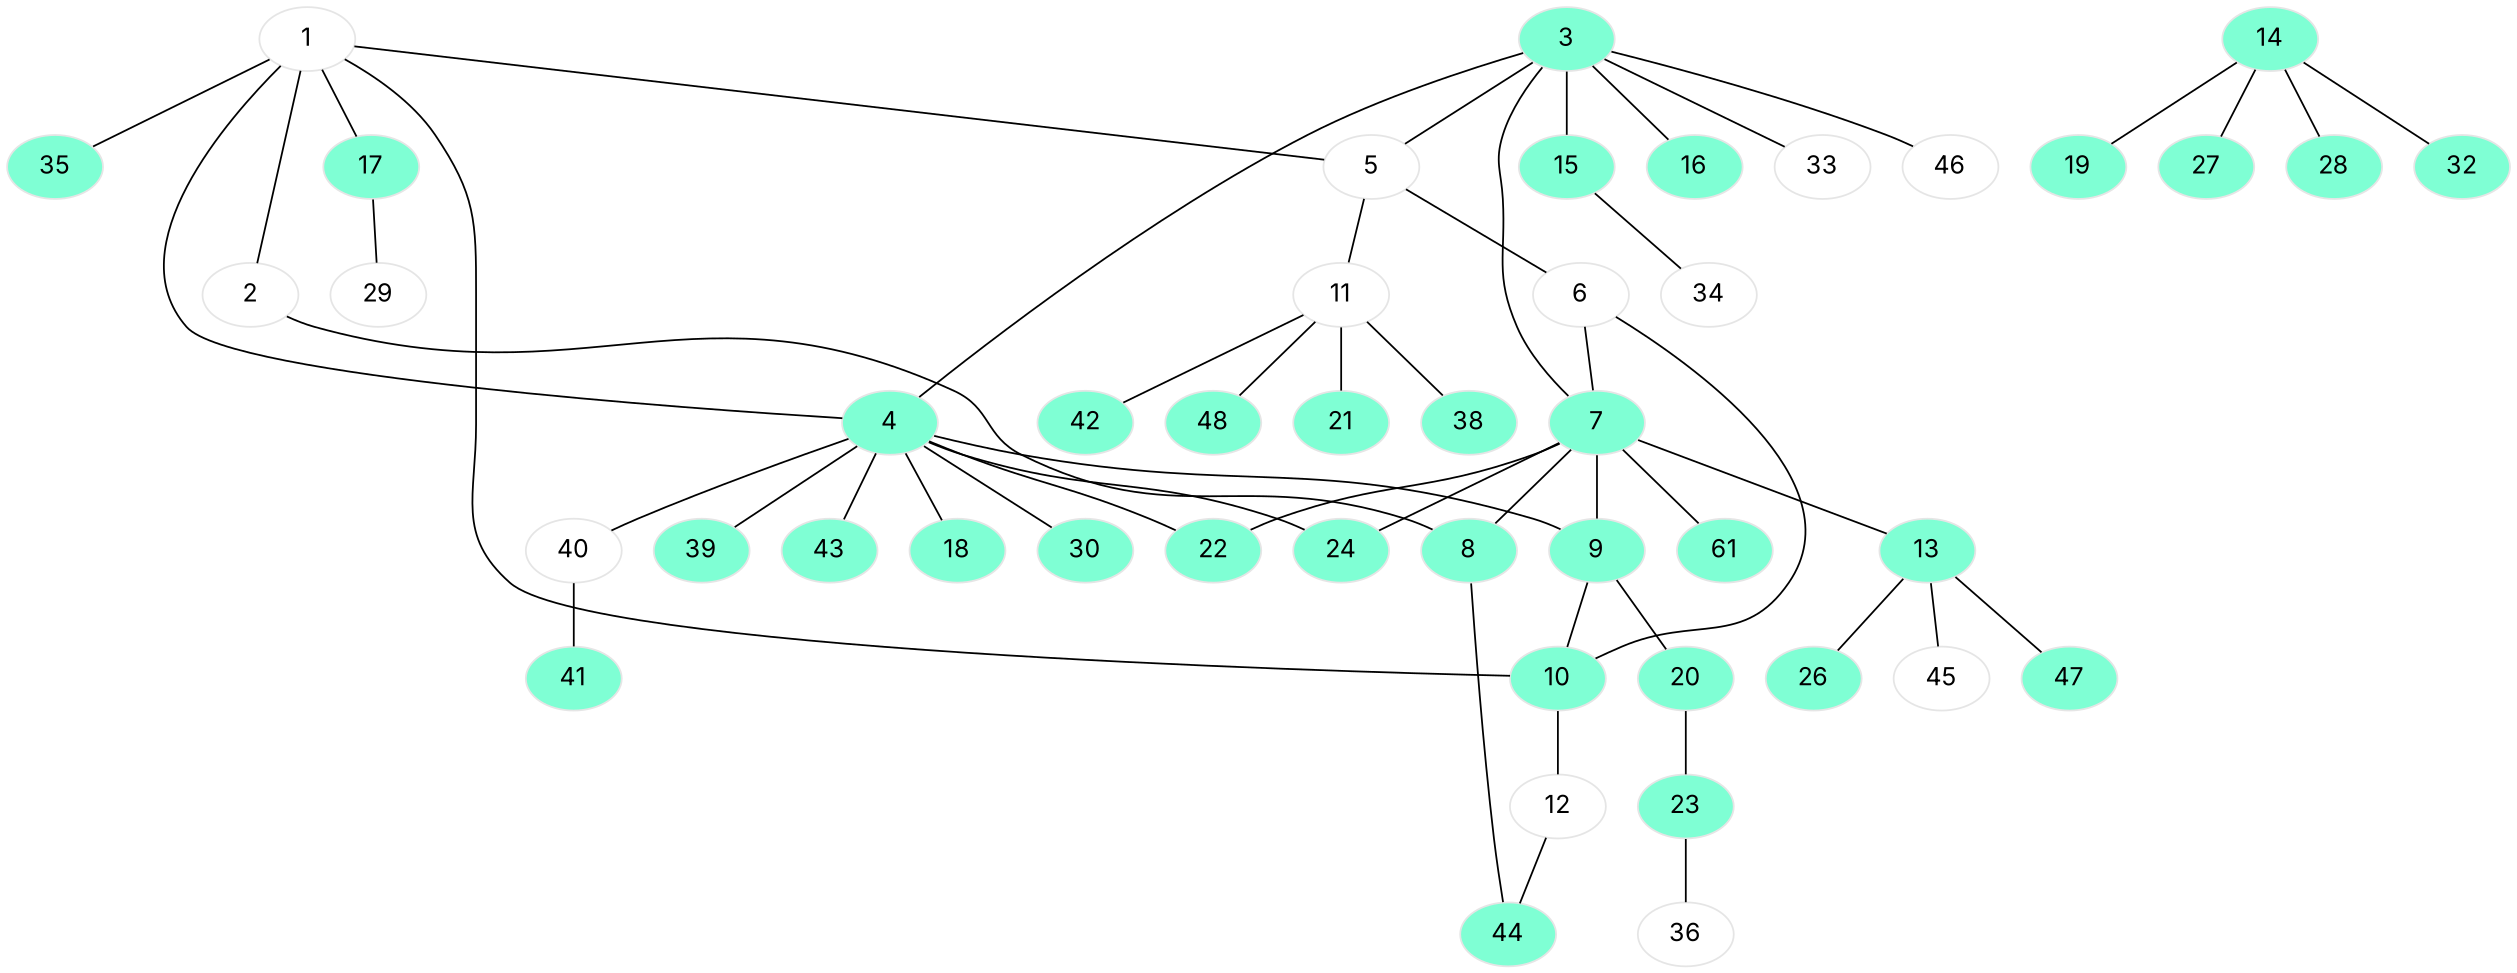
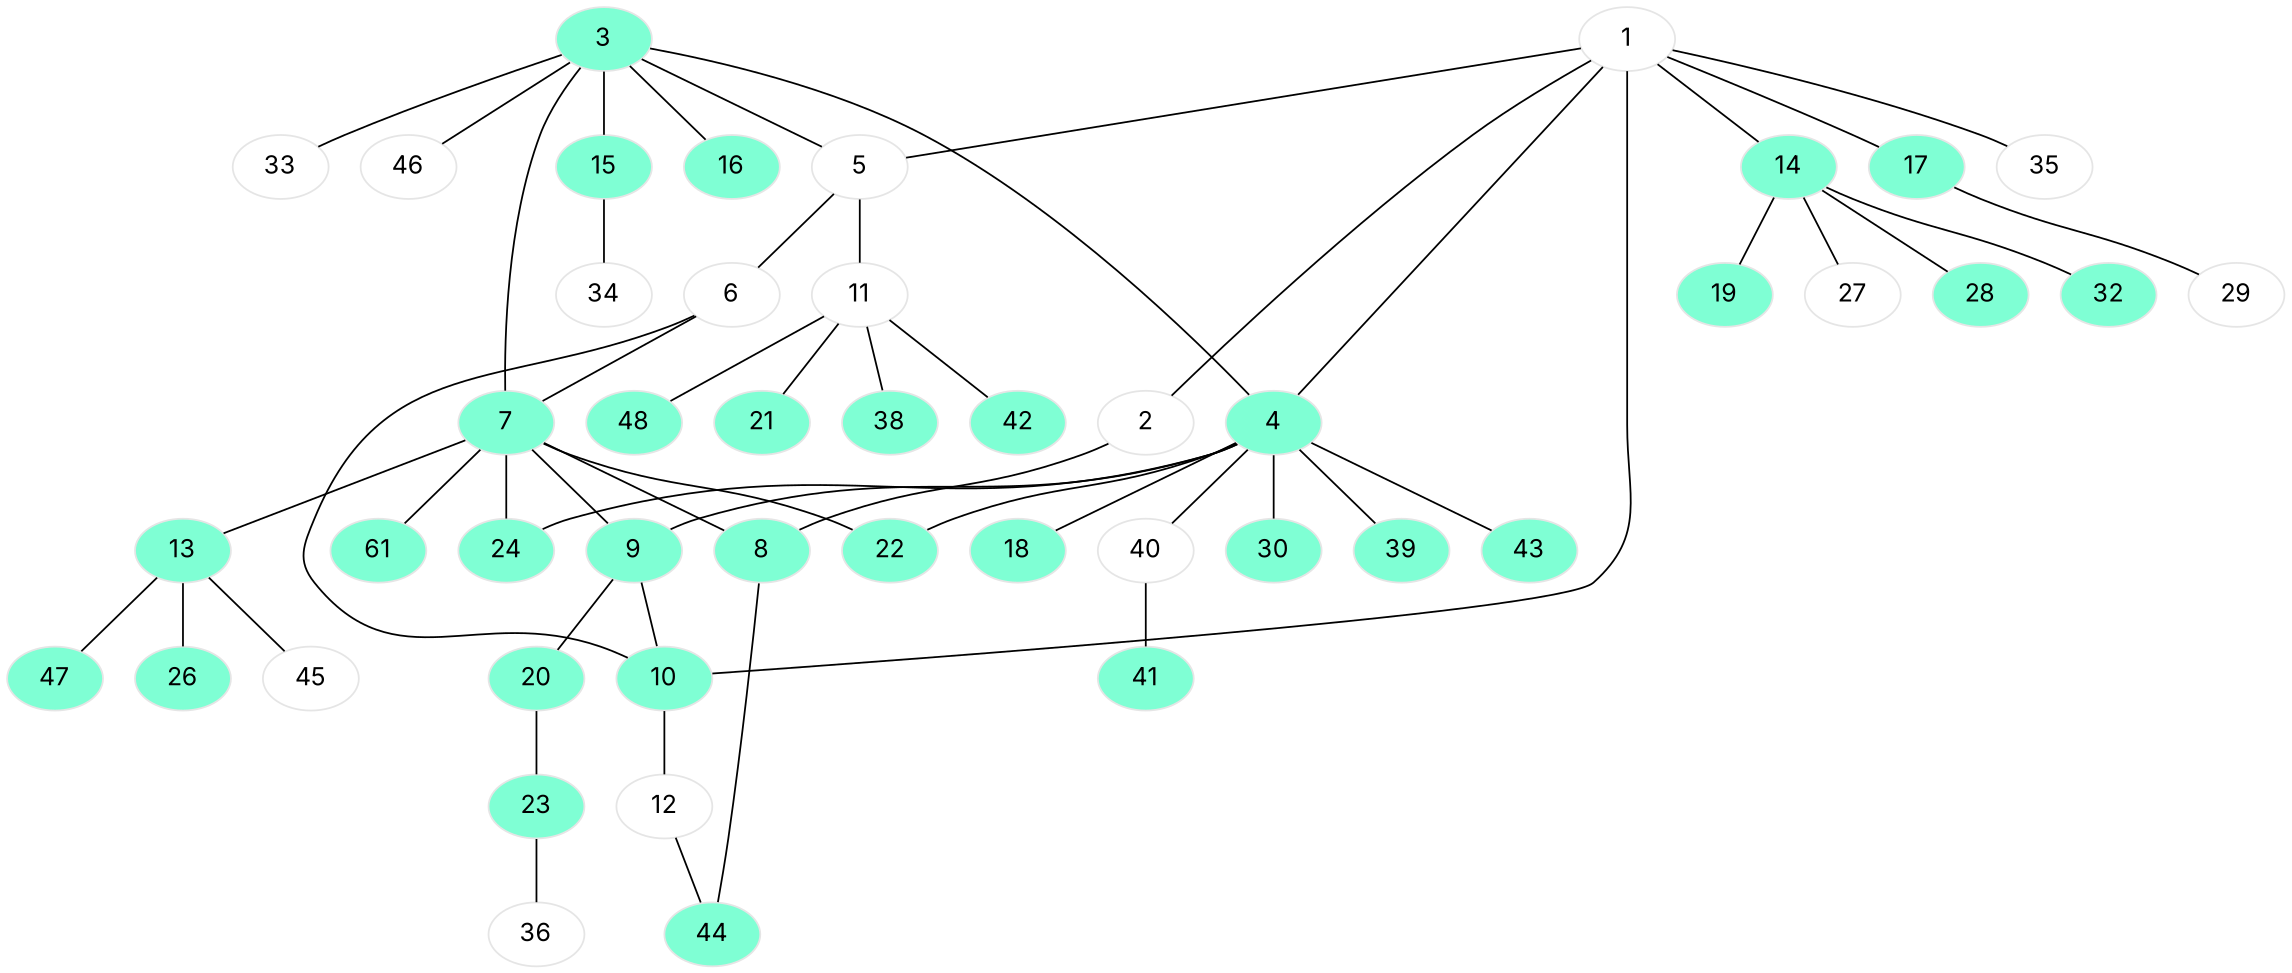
none -> (1708, 103)
(55, 167) -> (2045, 167)
(2206, 167) -> (1853, 295)
